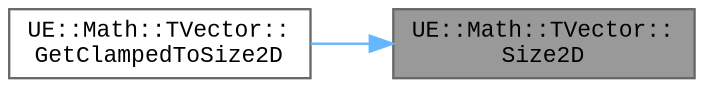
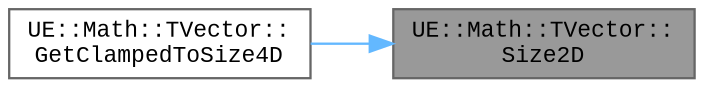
(160, 44) -> (160, 44)
